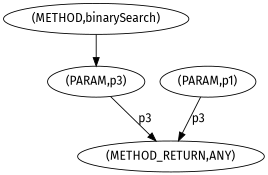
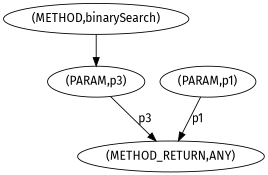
(199, 119) -> (198, 119)
